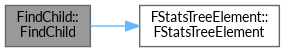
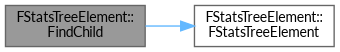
(48, 26) -> (75, 26)
